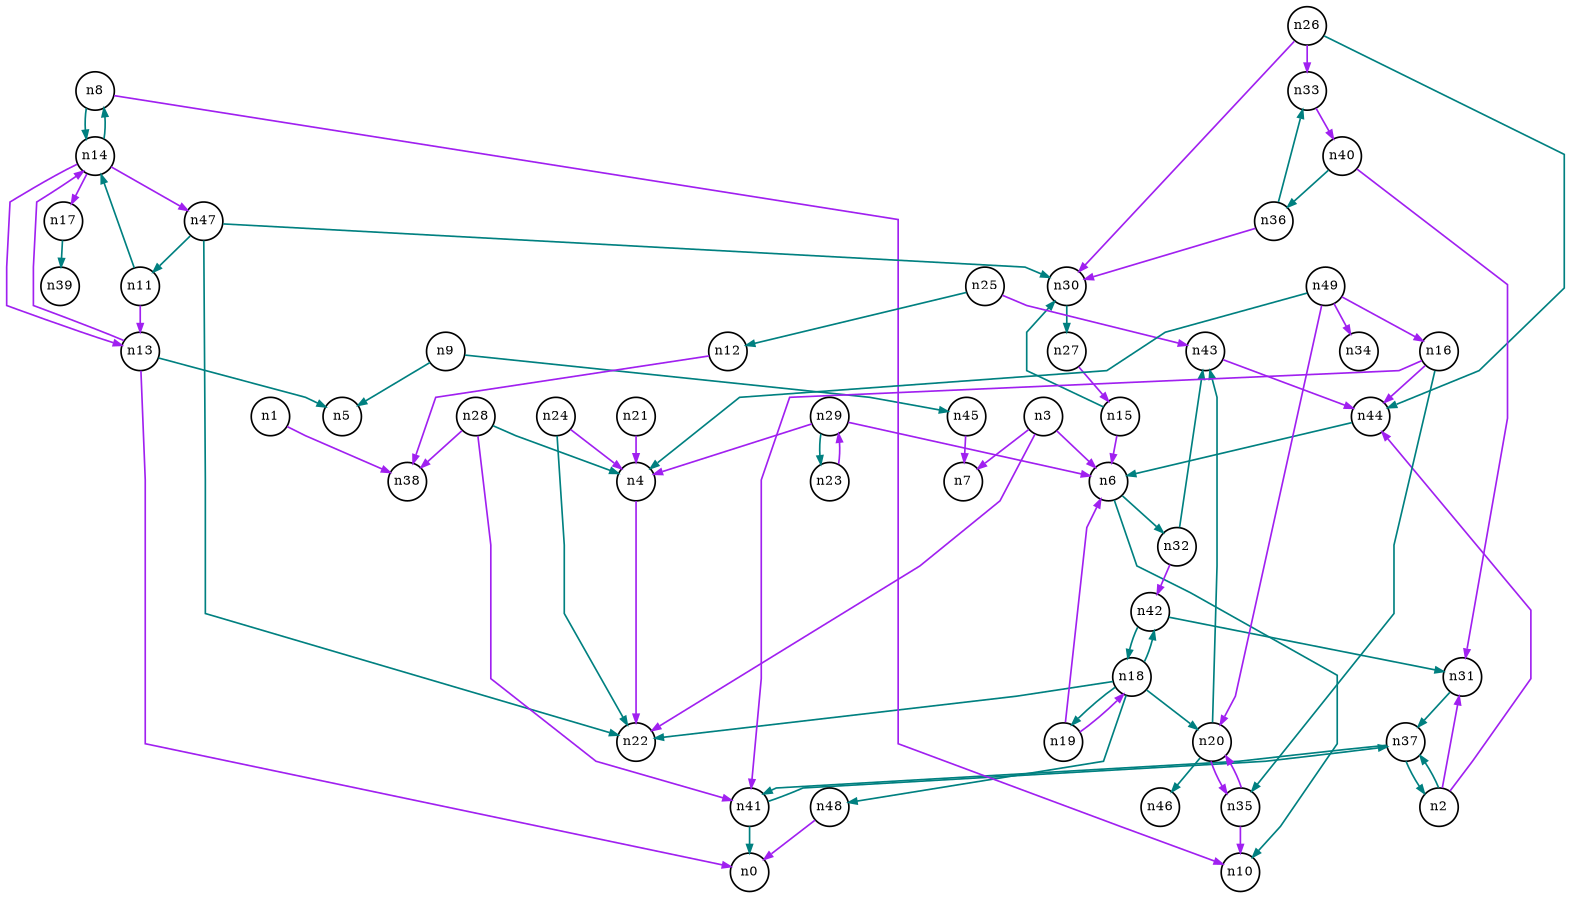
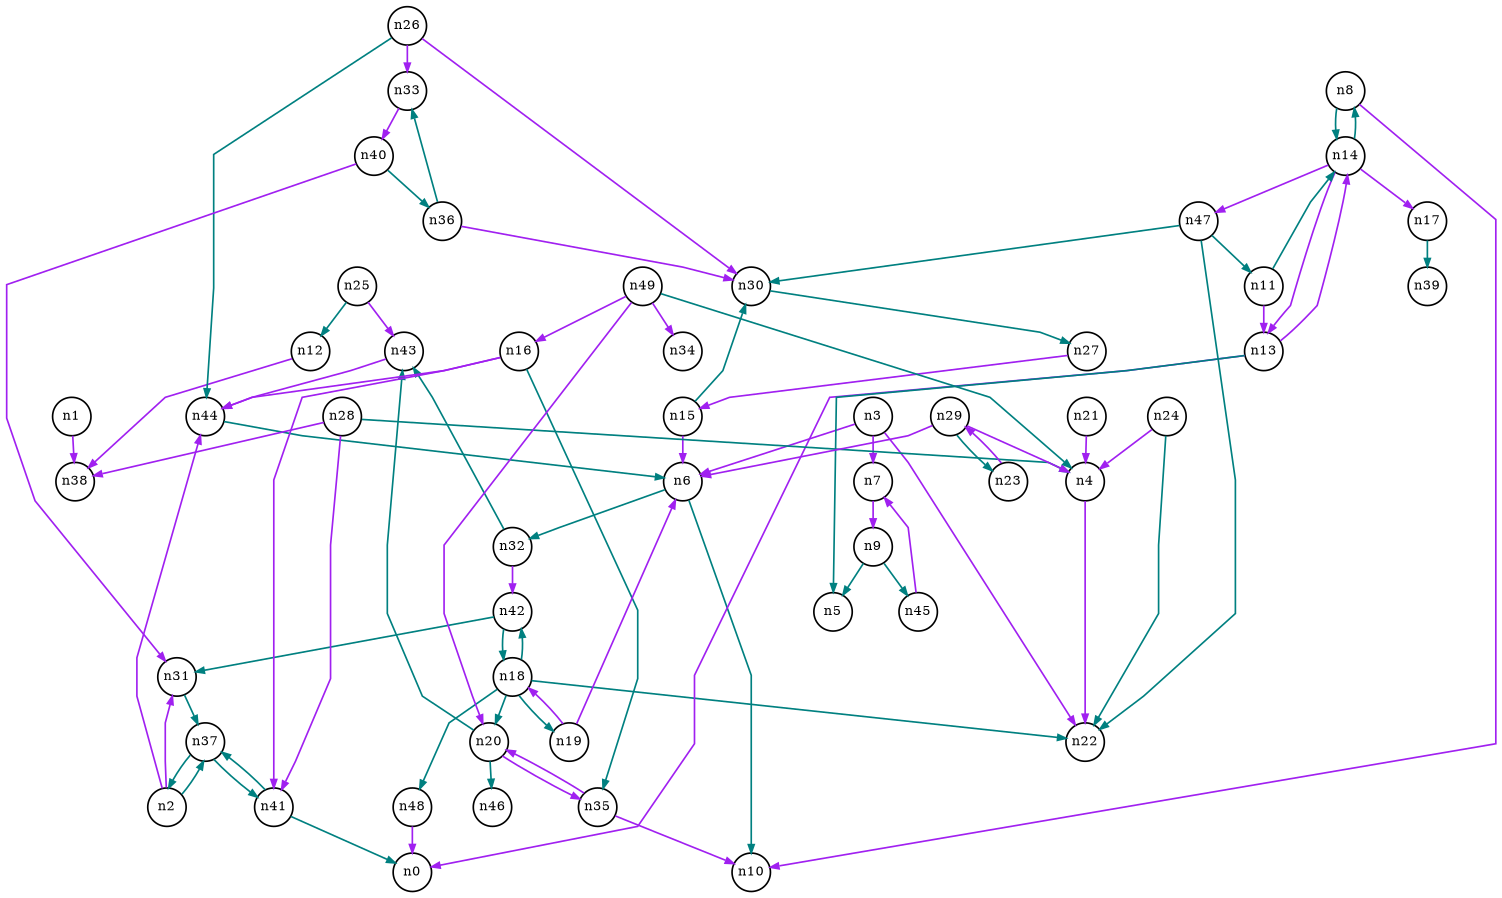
none -> (873, 510)
